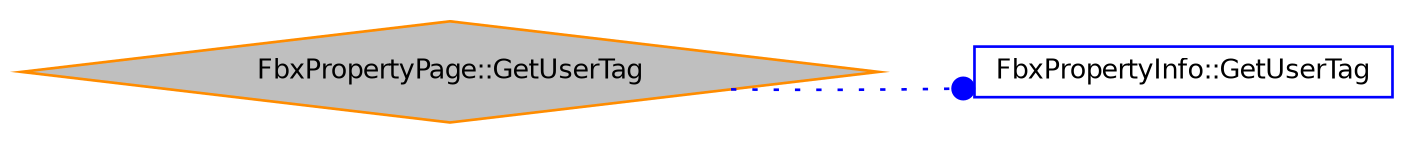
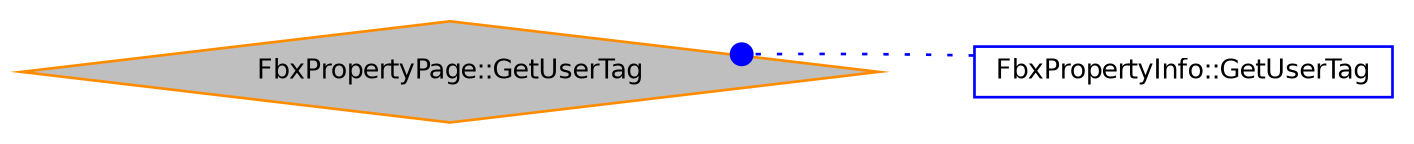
(842, 90) -> (863, 54)
